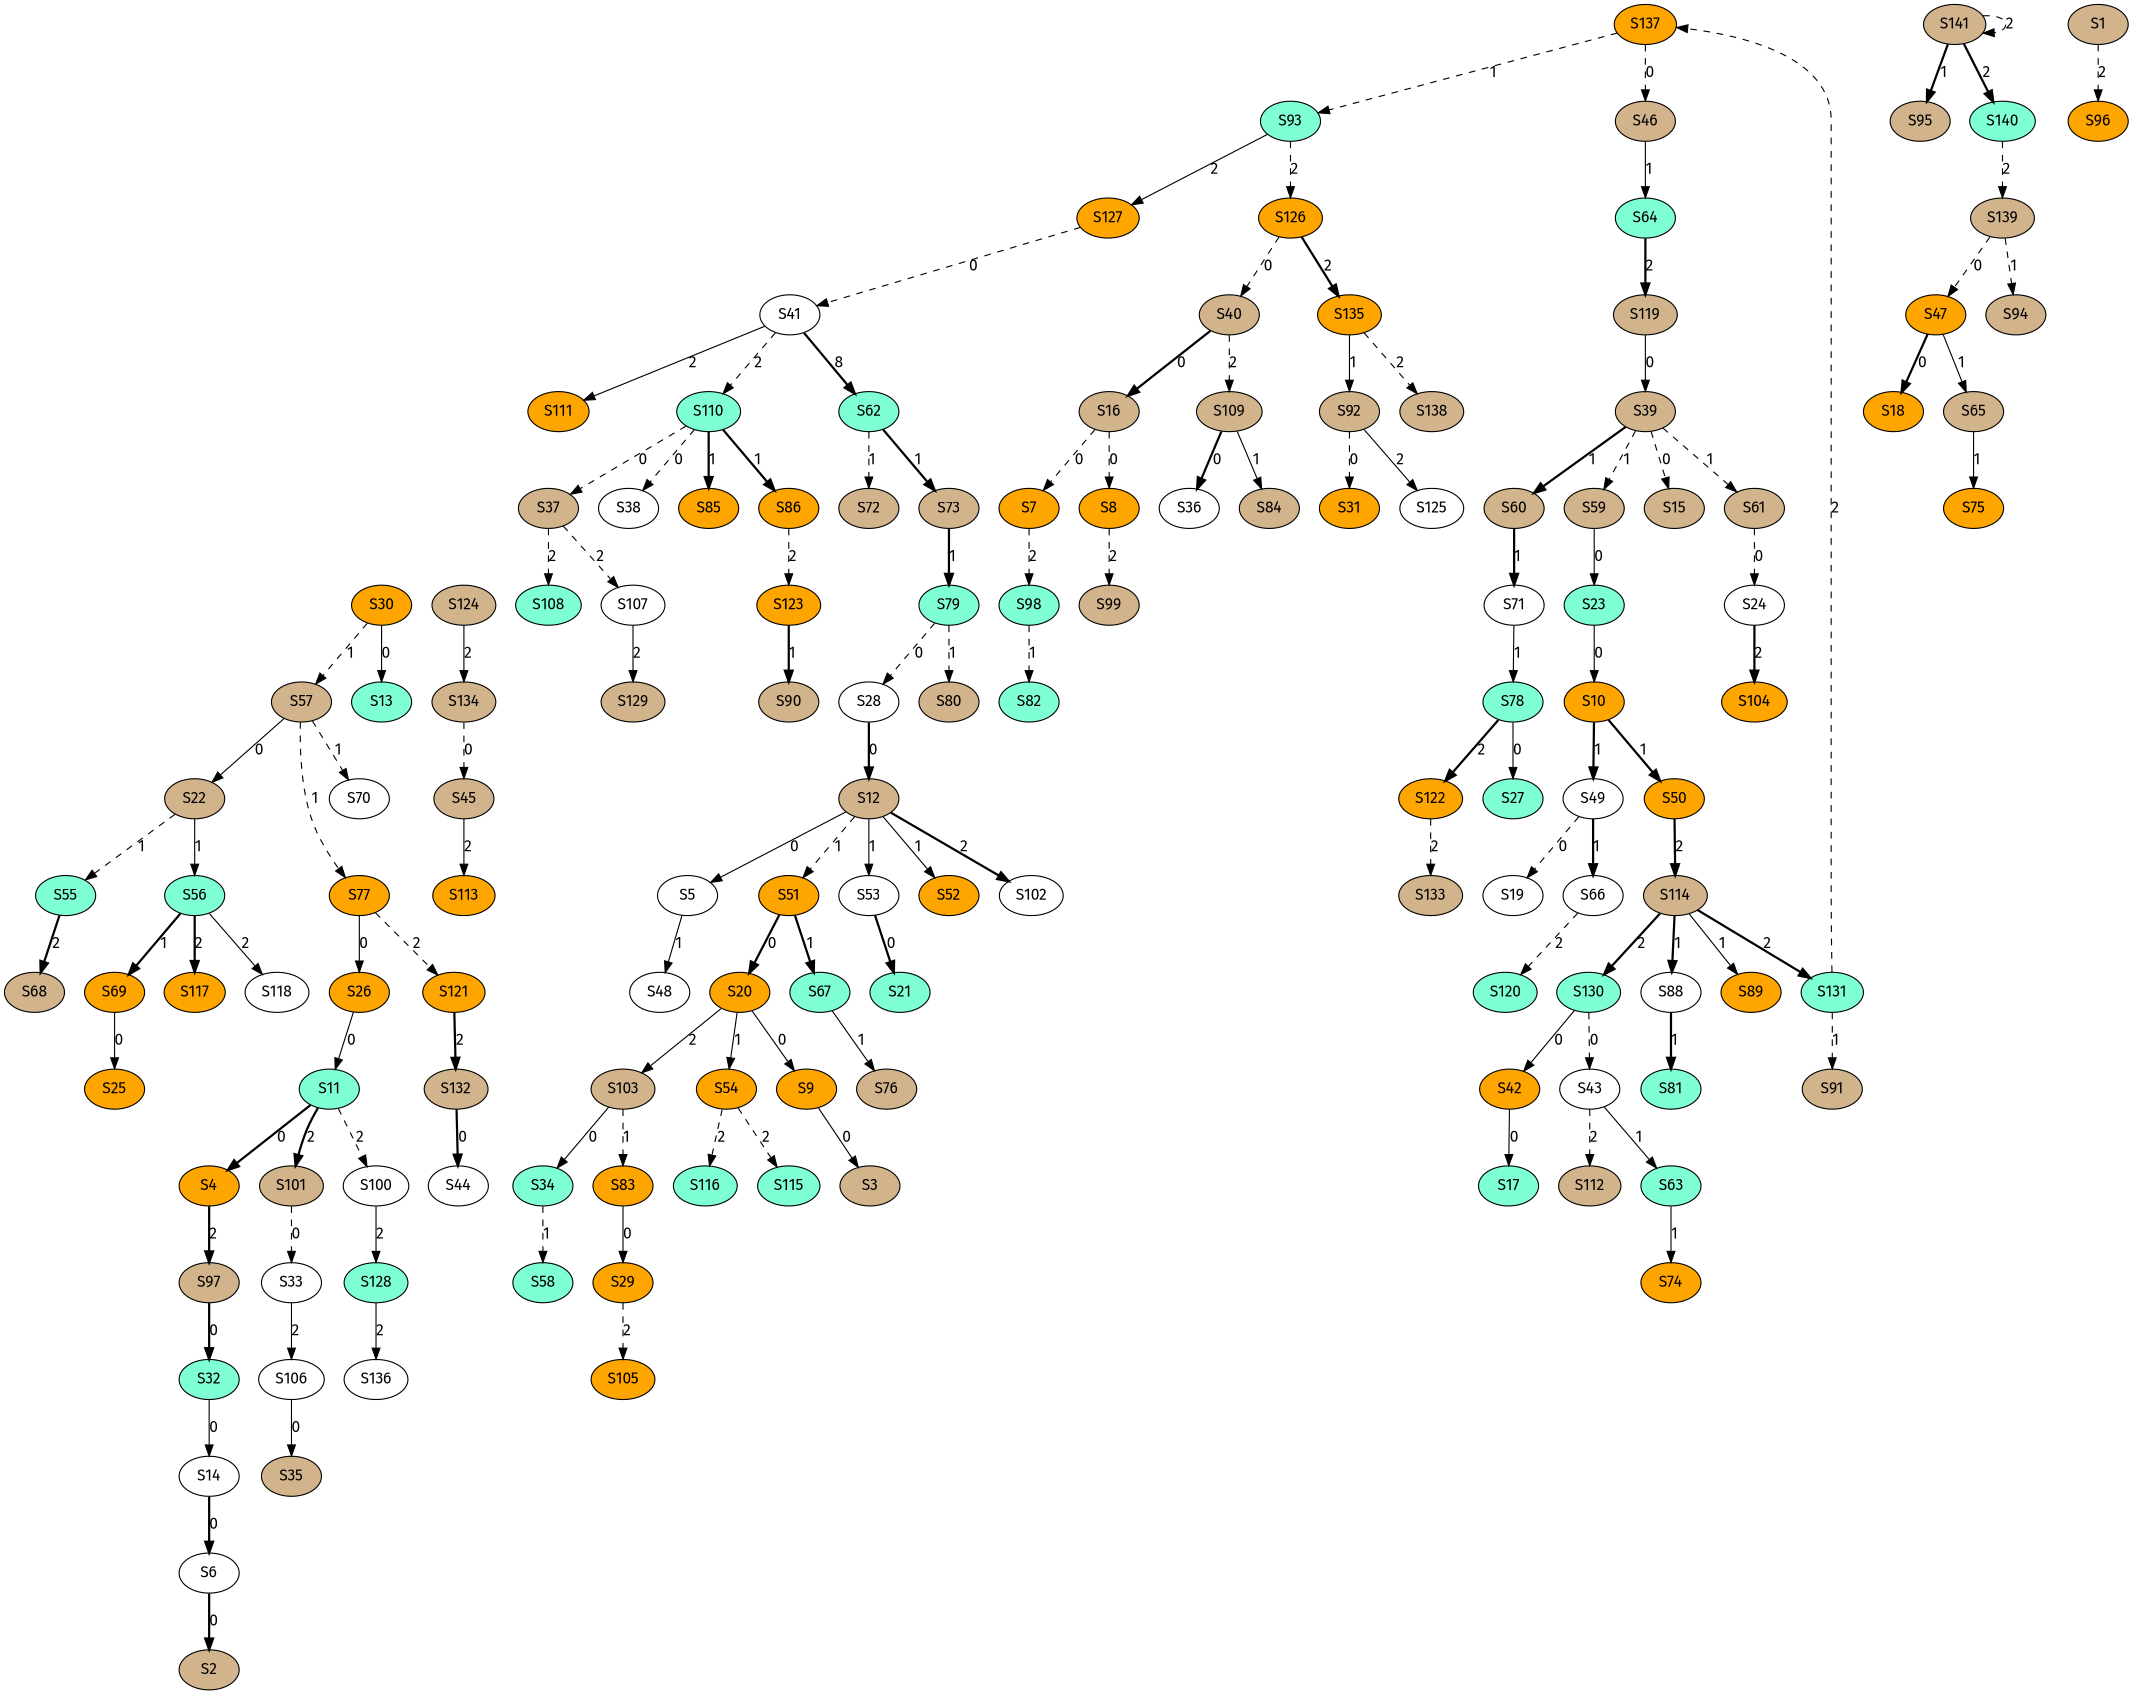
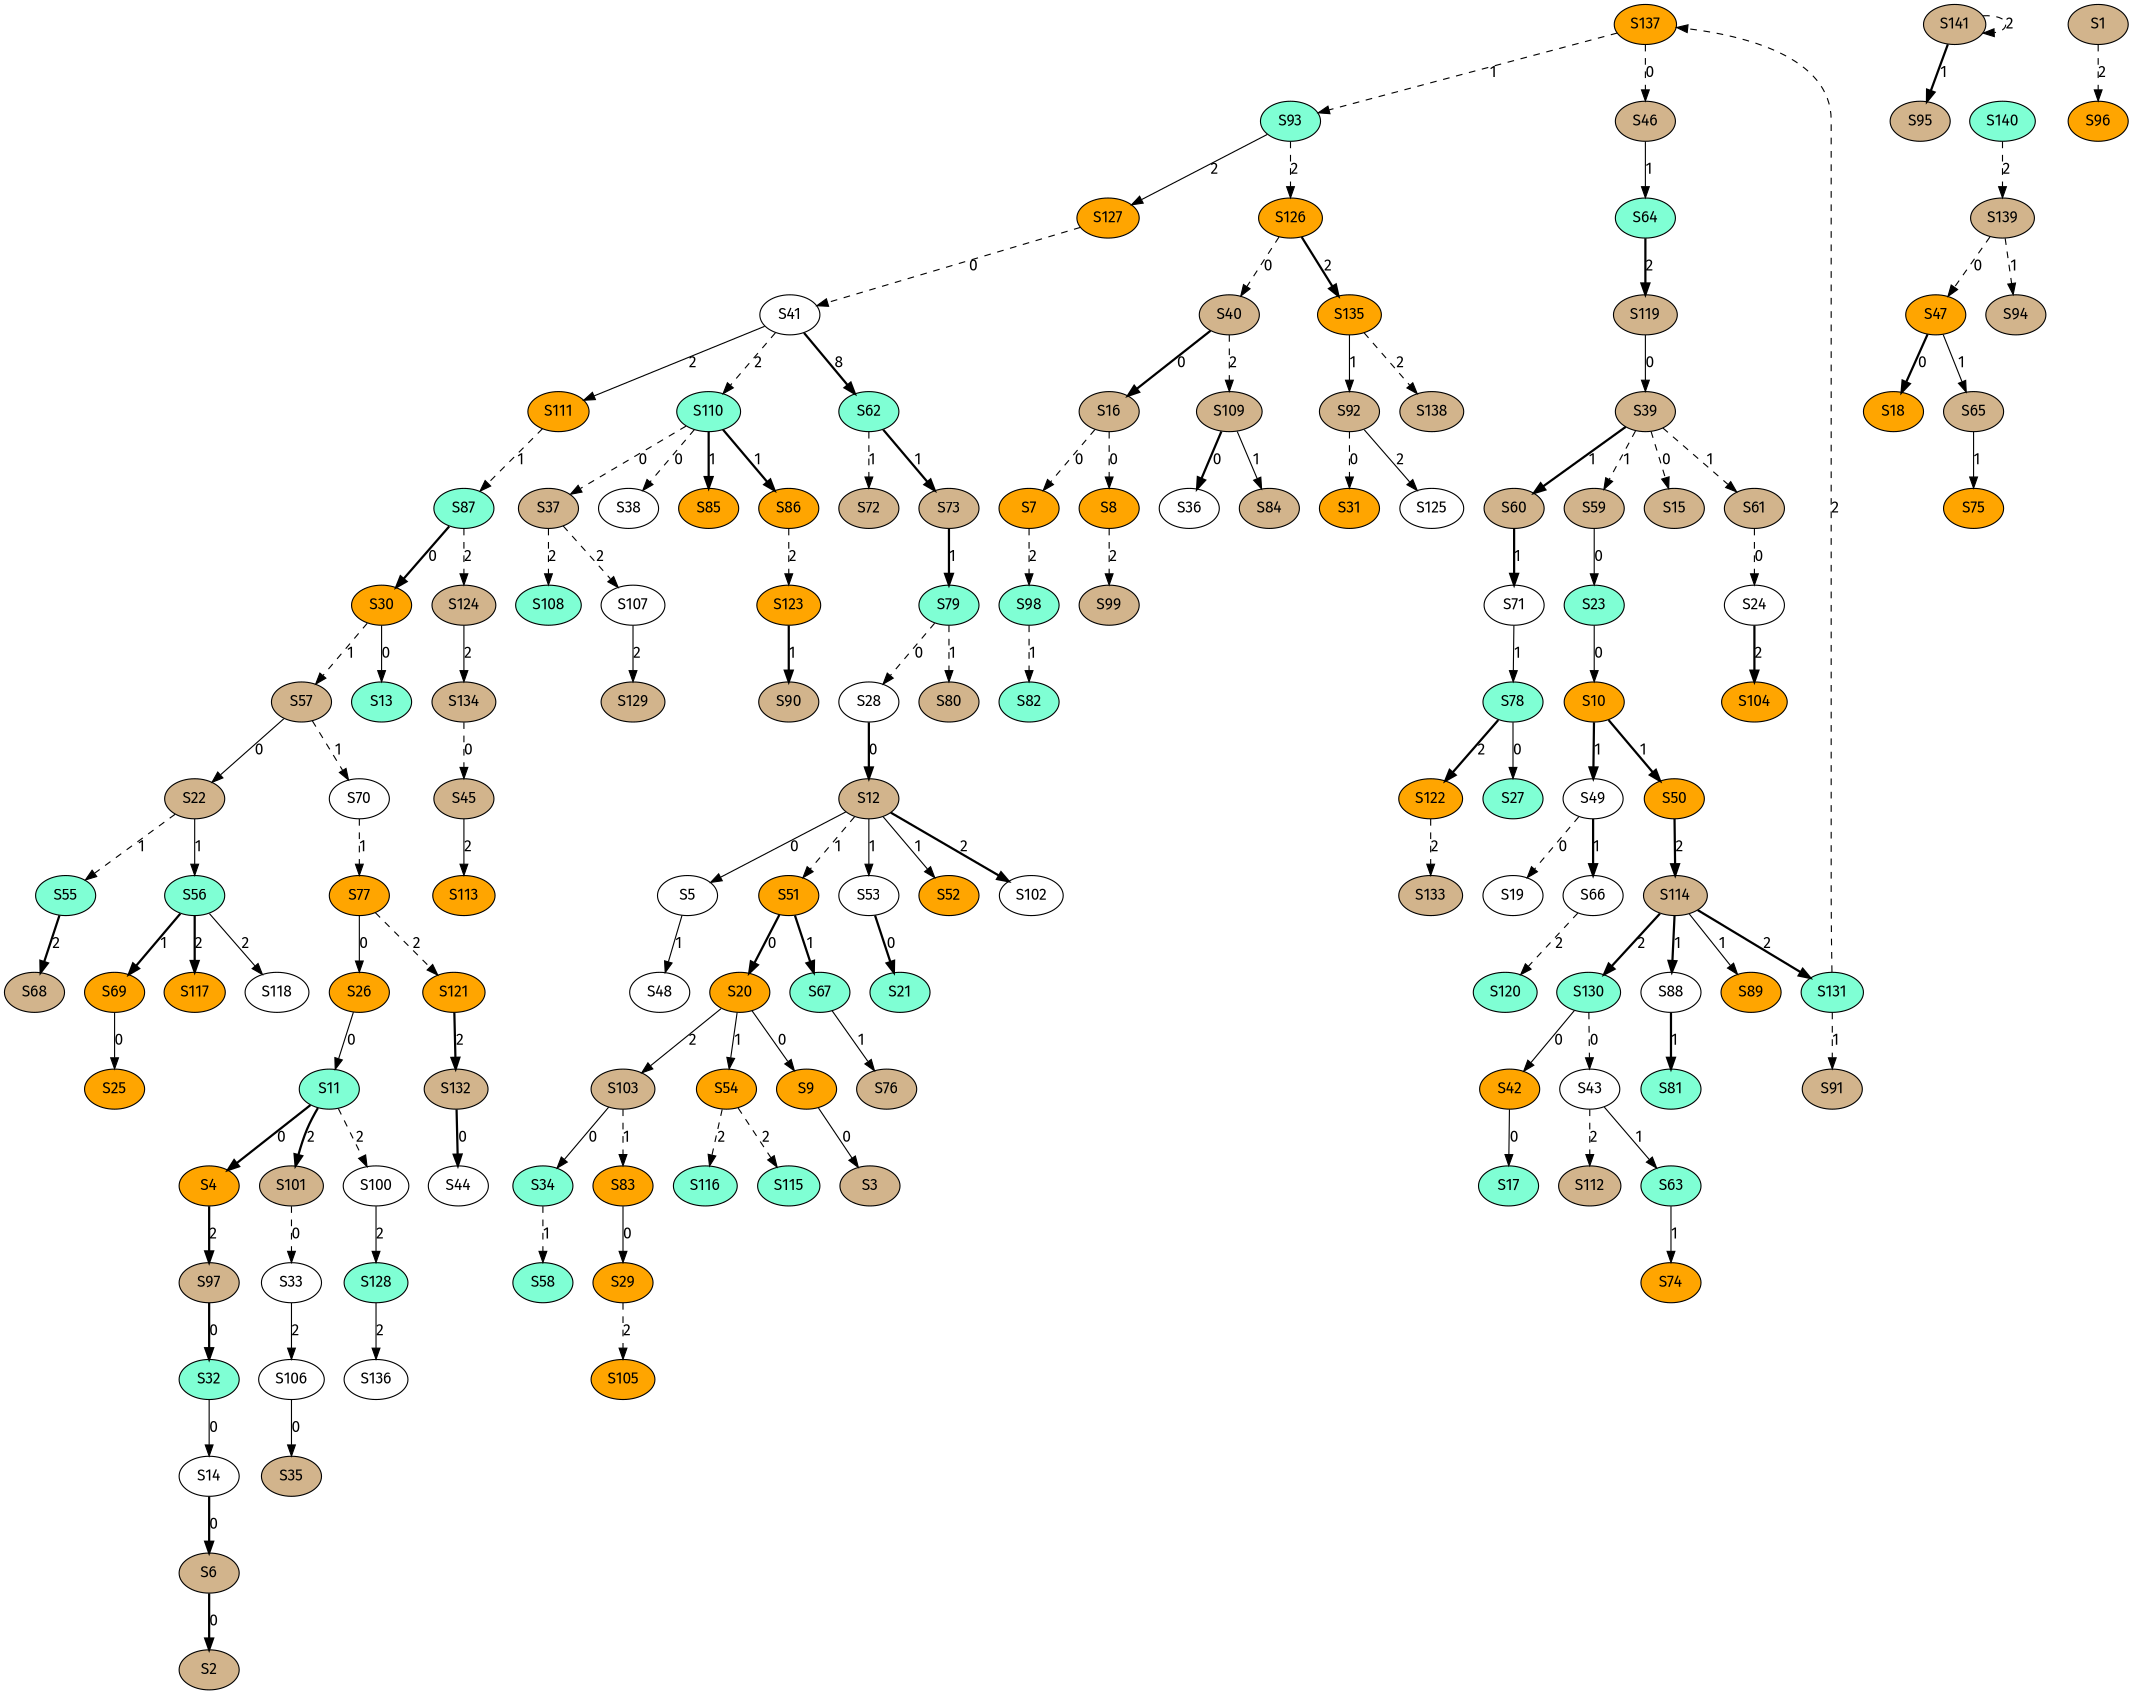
(1976, 68) -> none
none -> (464, 508)
(306, 799) -> (359, 842)
(209, 1573) -> (209, 1573)
